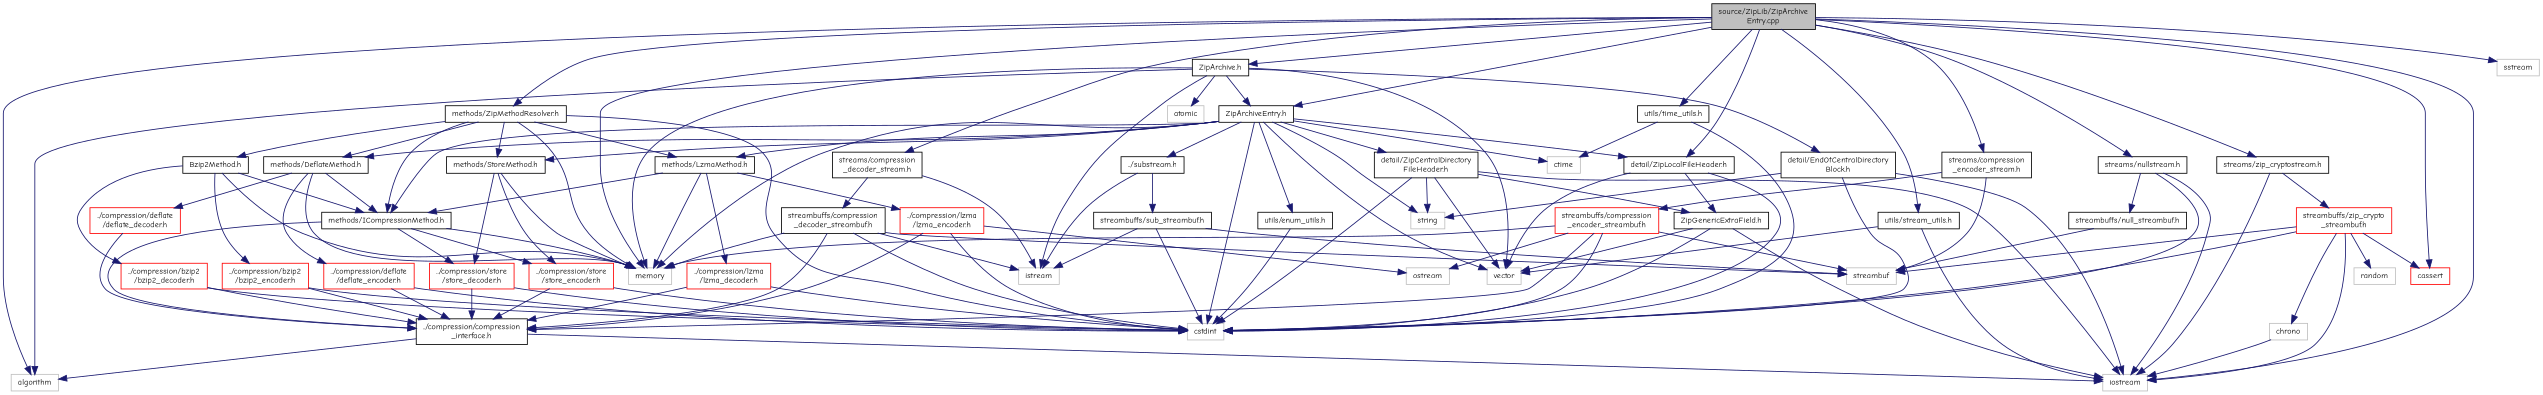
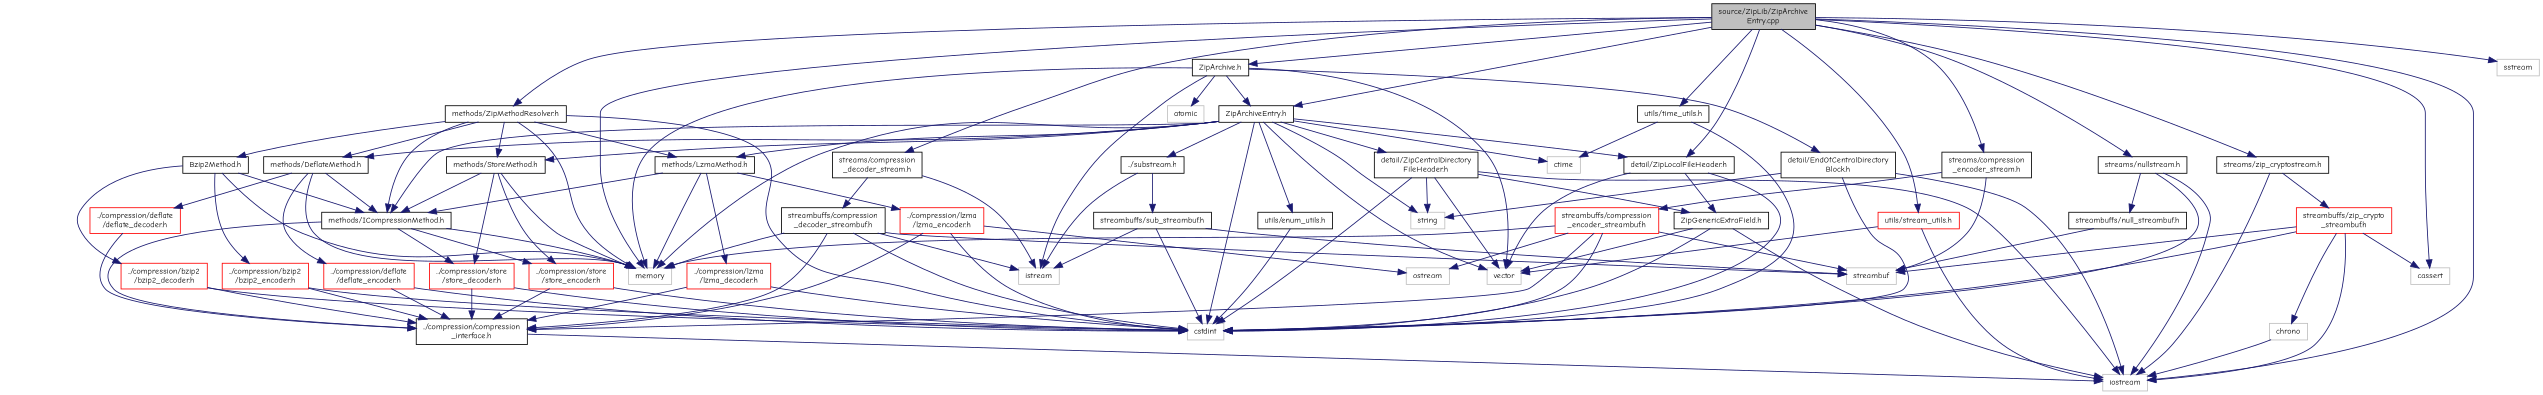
none -> (445, 191)
(1919, 221) -> (1919, 221)
(2375, 276) -> none
(2430, 276) -> (2430, 276)
(35, 383) -> none
